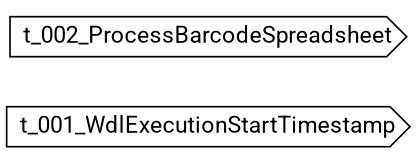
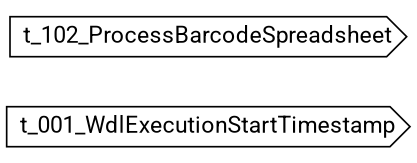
(208, 37) -> (208, 37)
